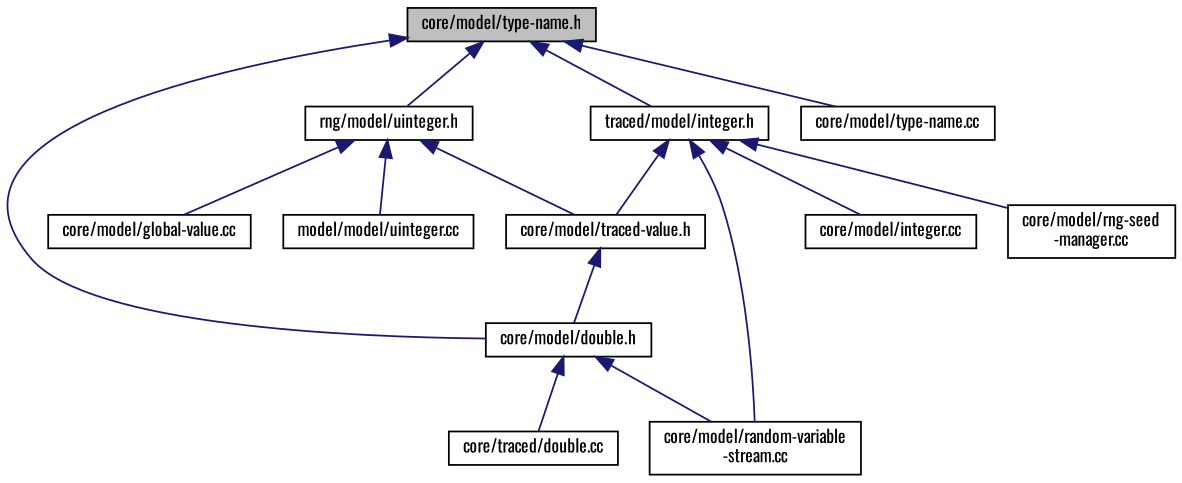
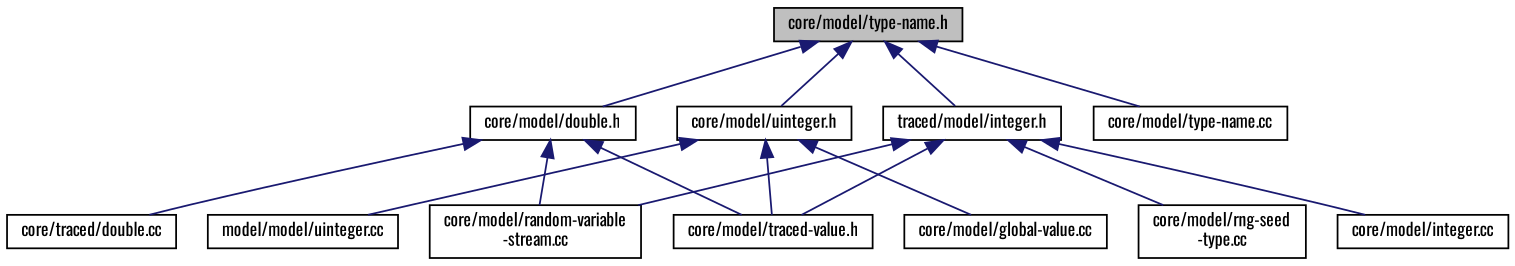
(389, 123) -> (764, 123)
(1092, 232) -> (1222, 232)
(584, 294) -> (671, 181)
